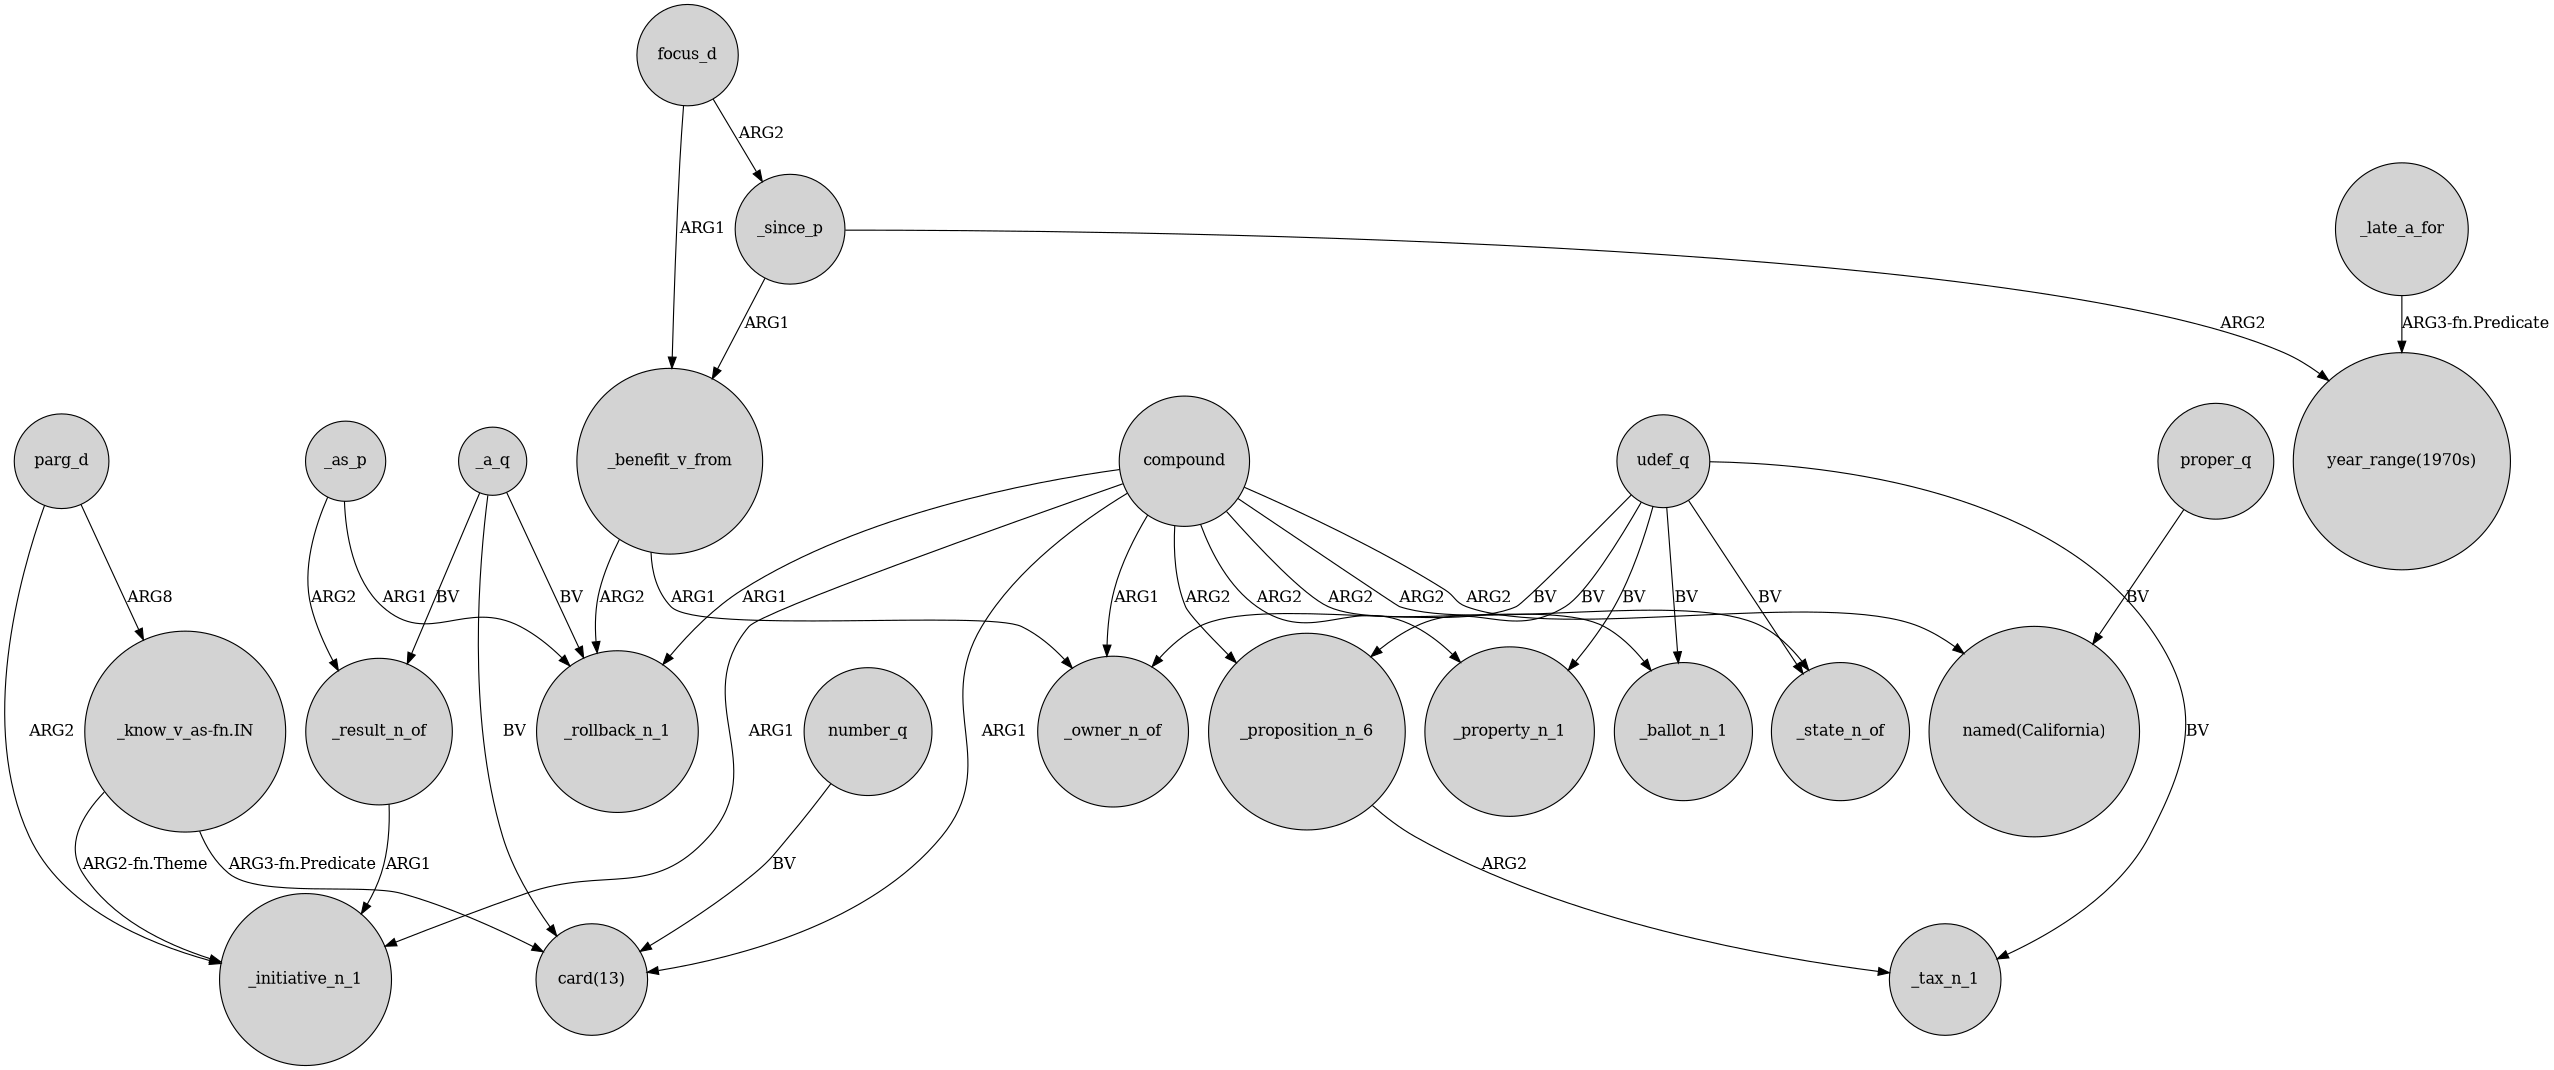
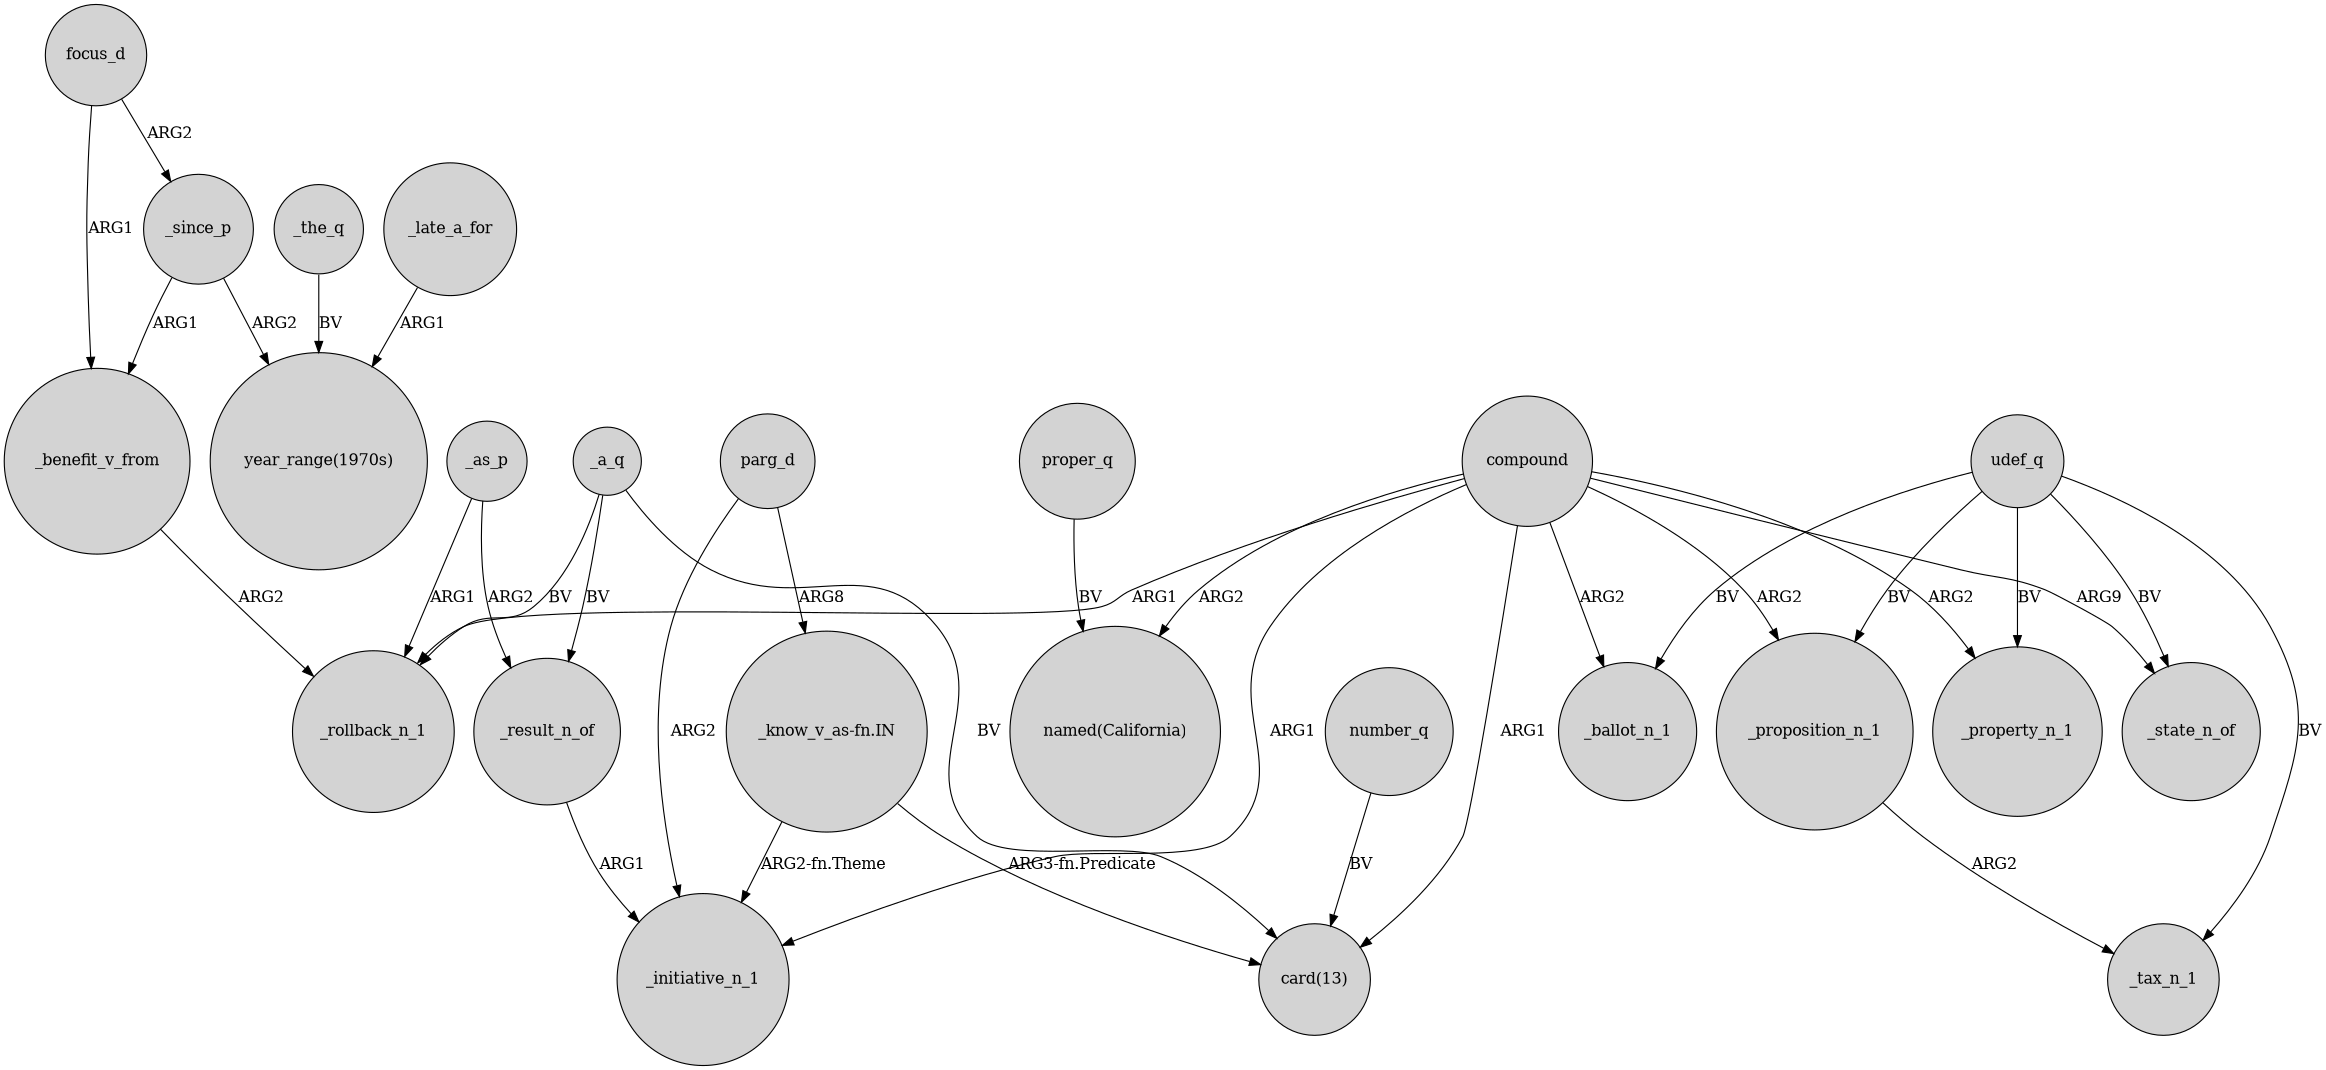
none -> (319, 229)
(2476, 324) -> (423, 324)
(1422, 598) -> (2099, 598)
(1113, 732) -> none
(1307, 732) -> (1815, 732)
